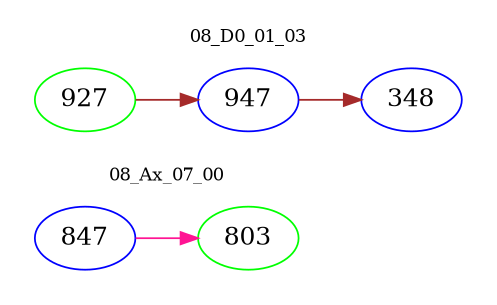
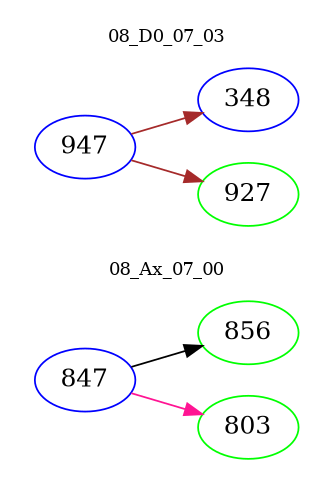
(248, 38) -> (167, 38)
(158, 100) -> (158, 168)
none -> (248, 333)
